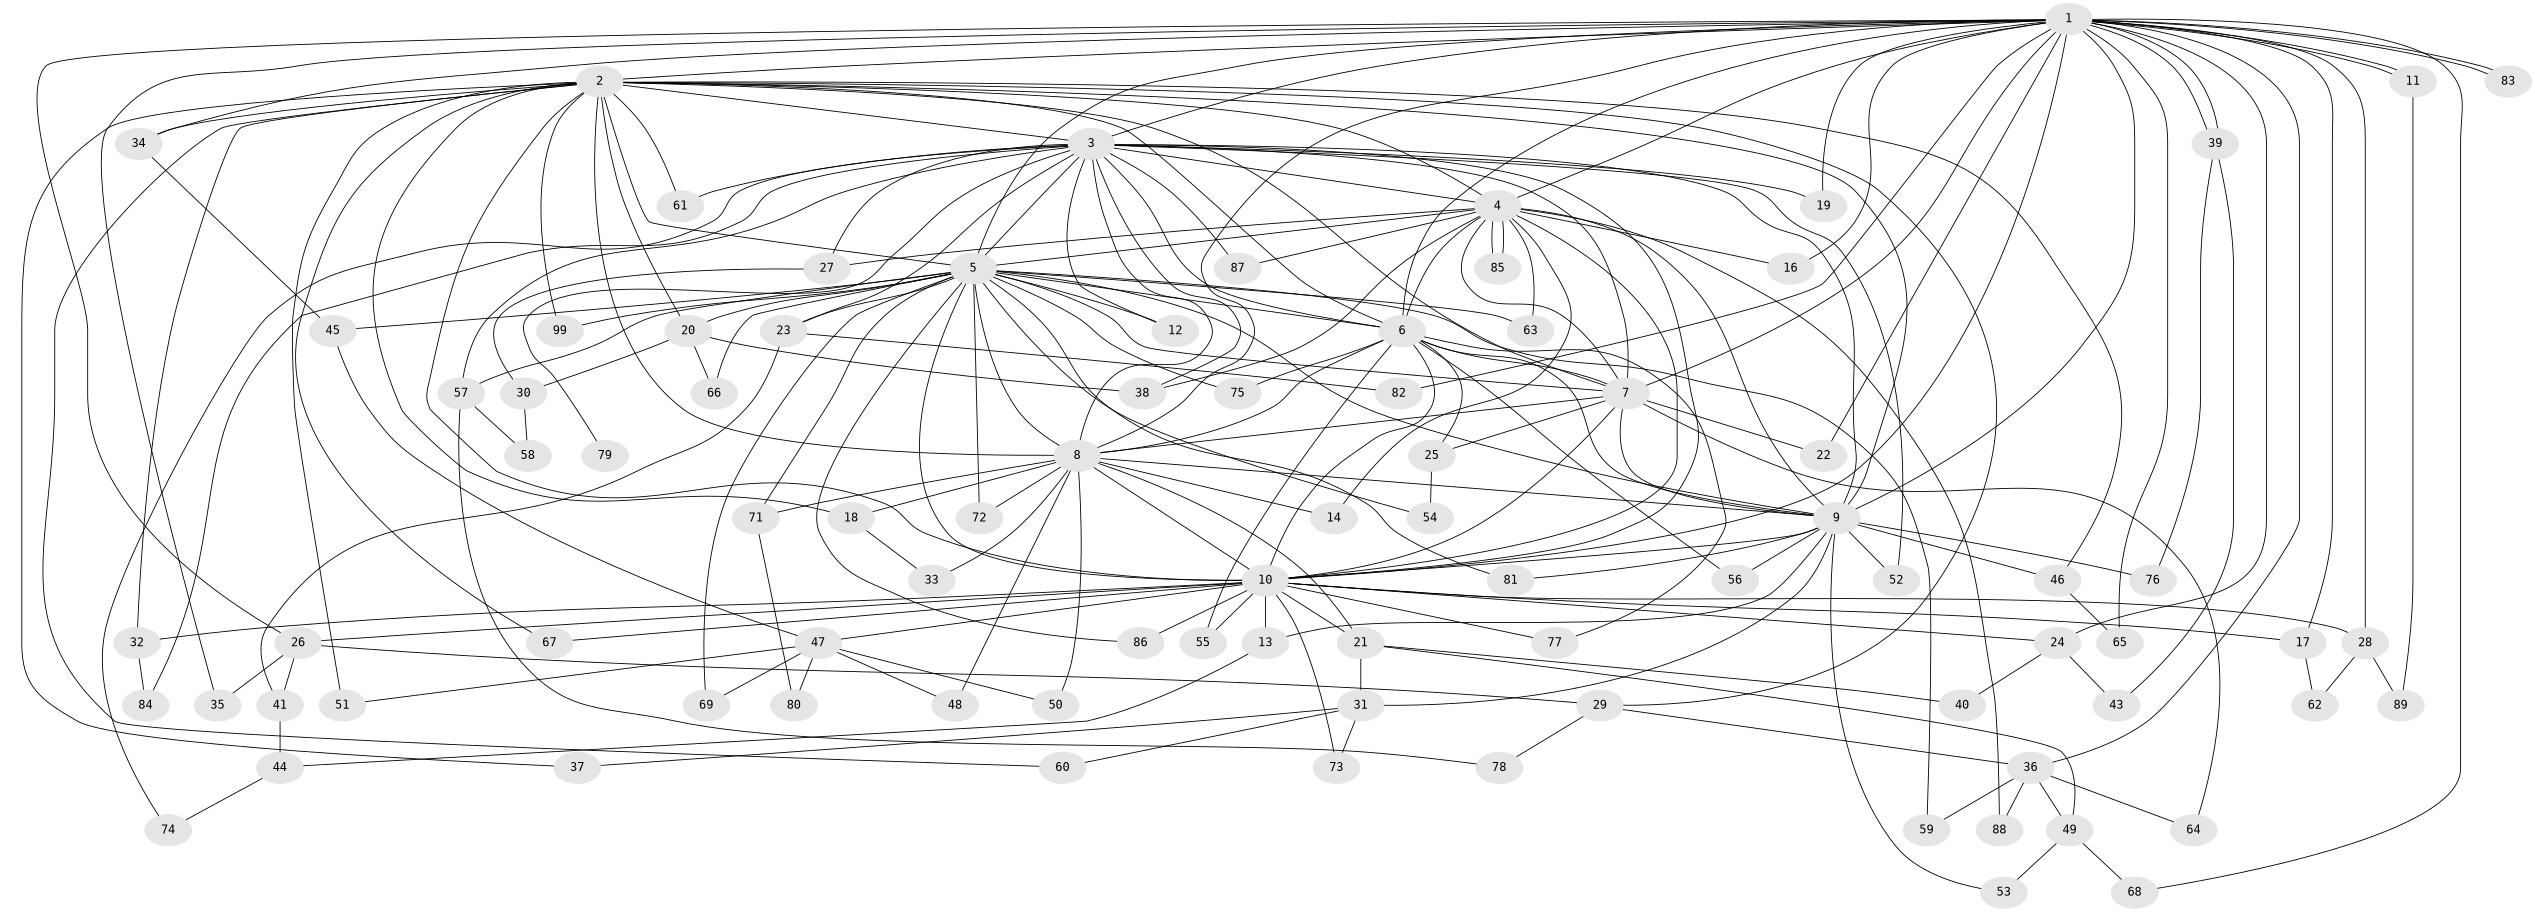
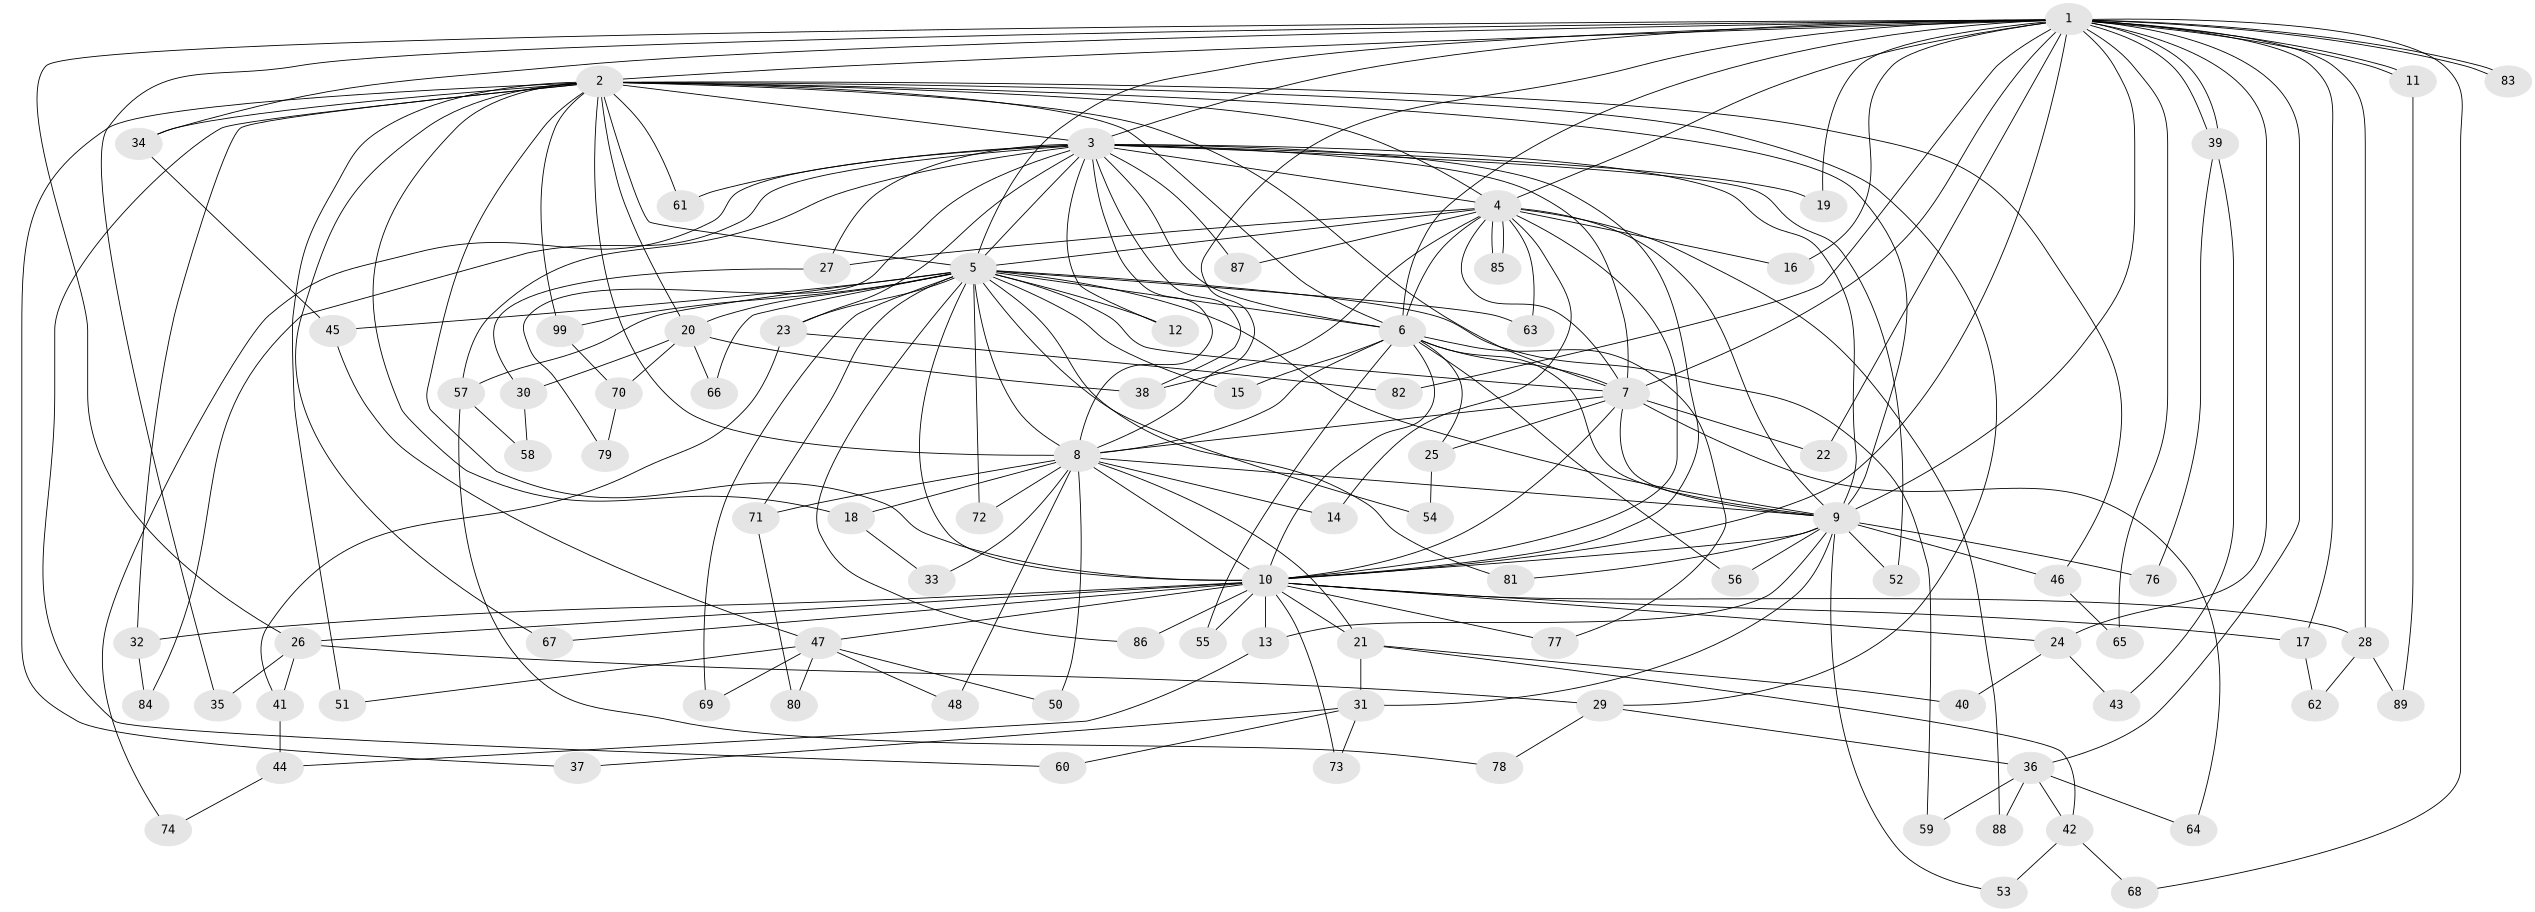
none -> (619, 393)
(1238, 393) -> (1238, 393)
(2070, 830) -> (2070, 830)
